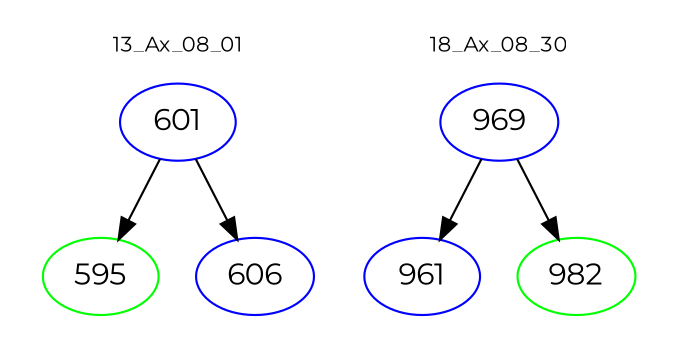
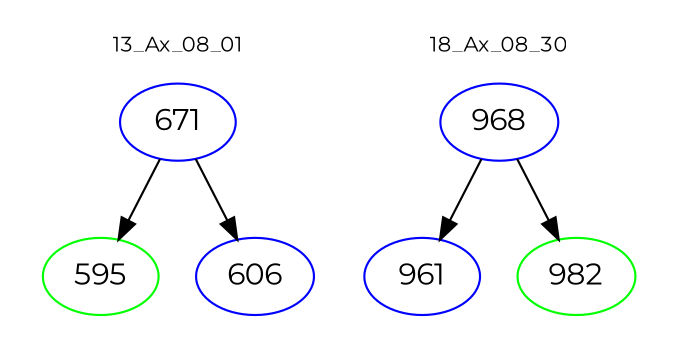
(178, 122) -> (178, 122)
(499, 122) -> (499, 122)
